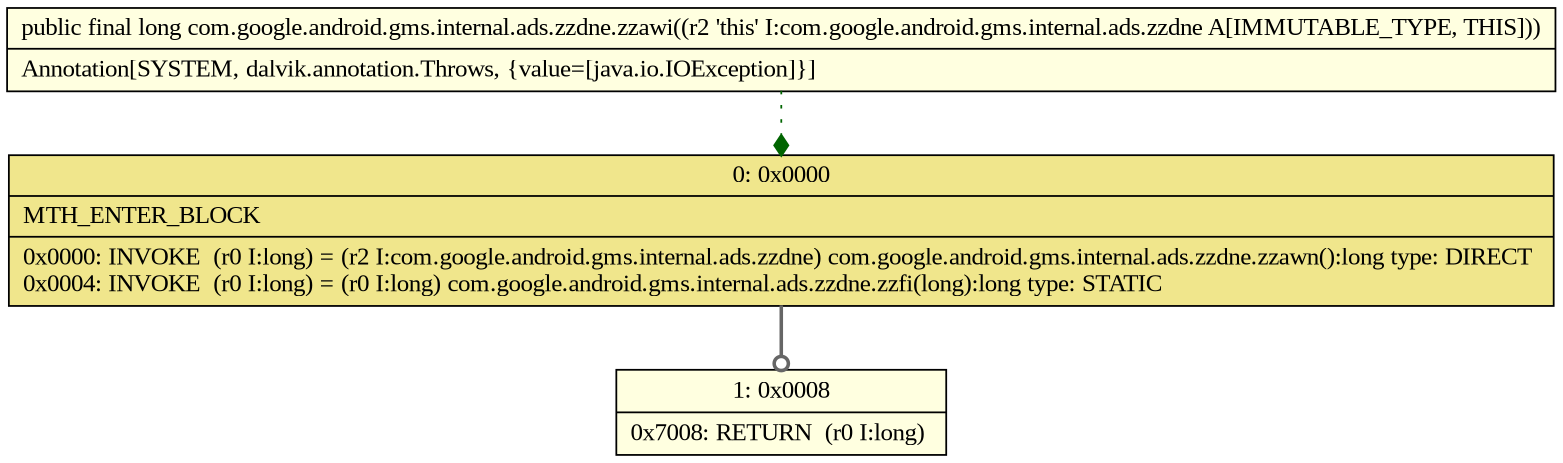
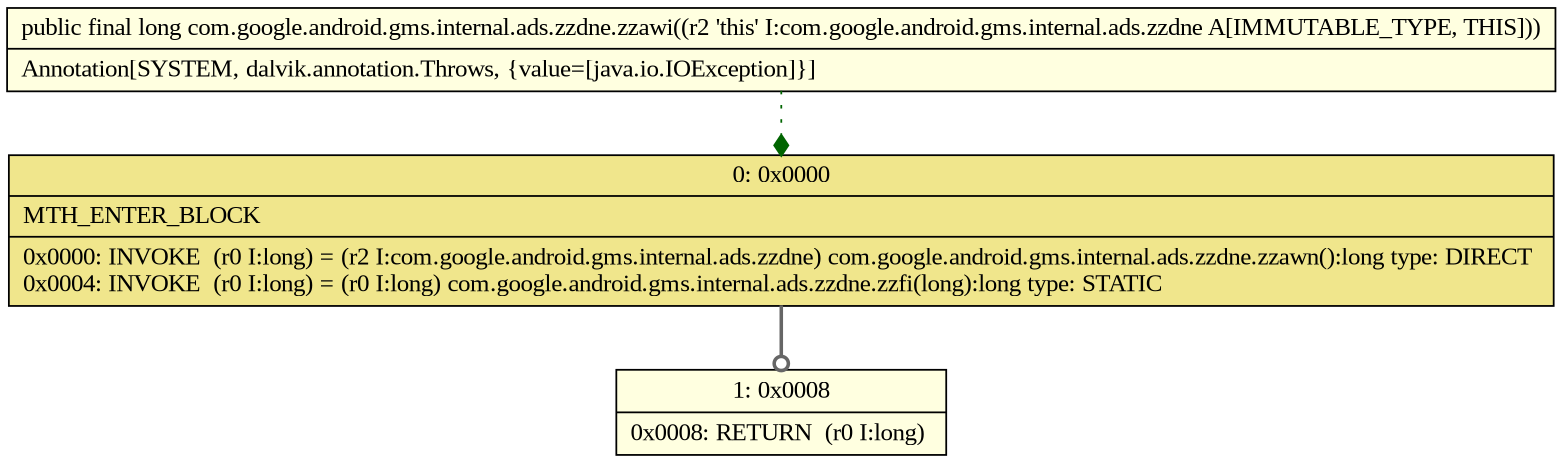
(781, 433) -> (781, 433)
